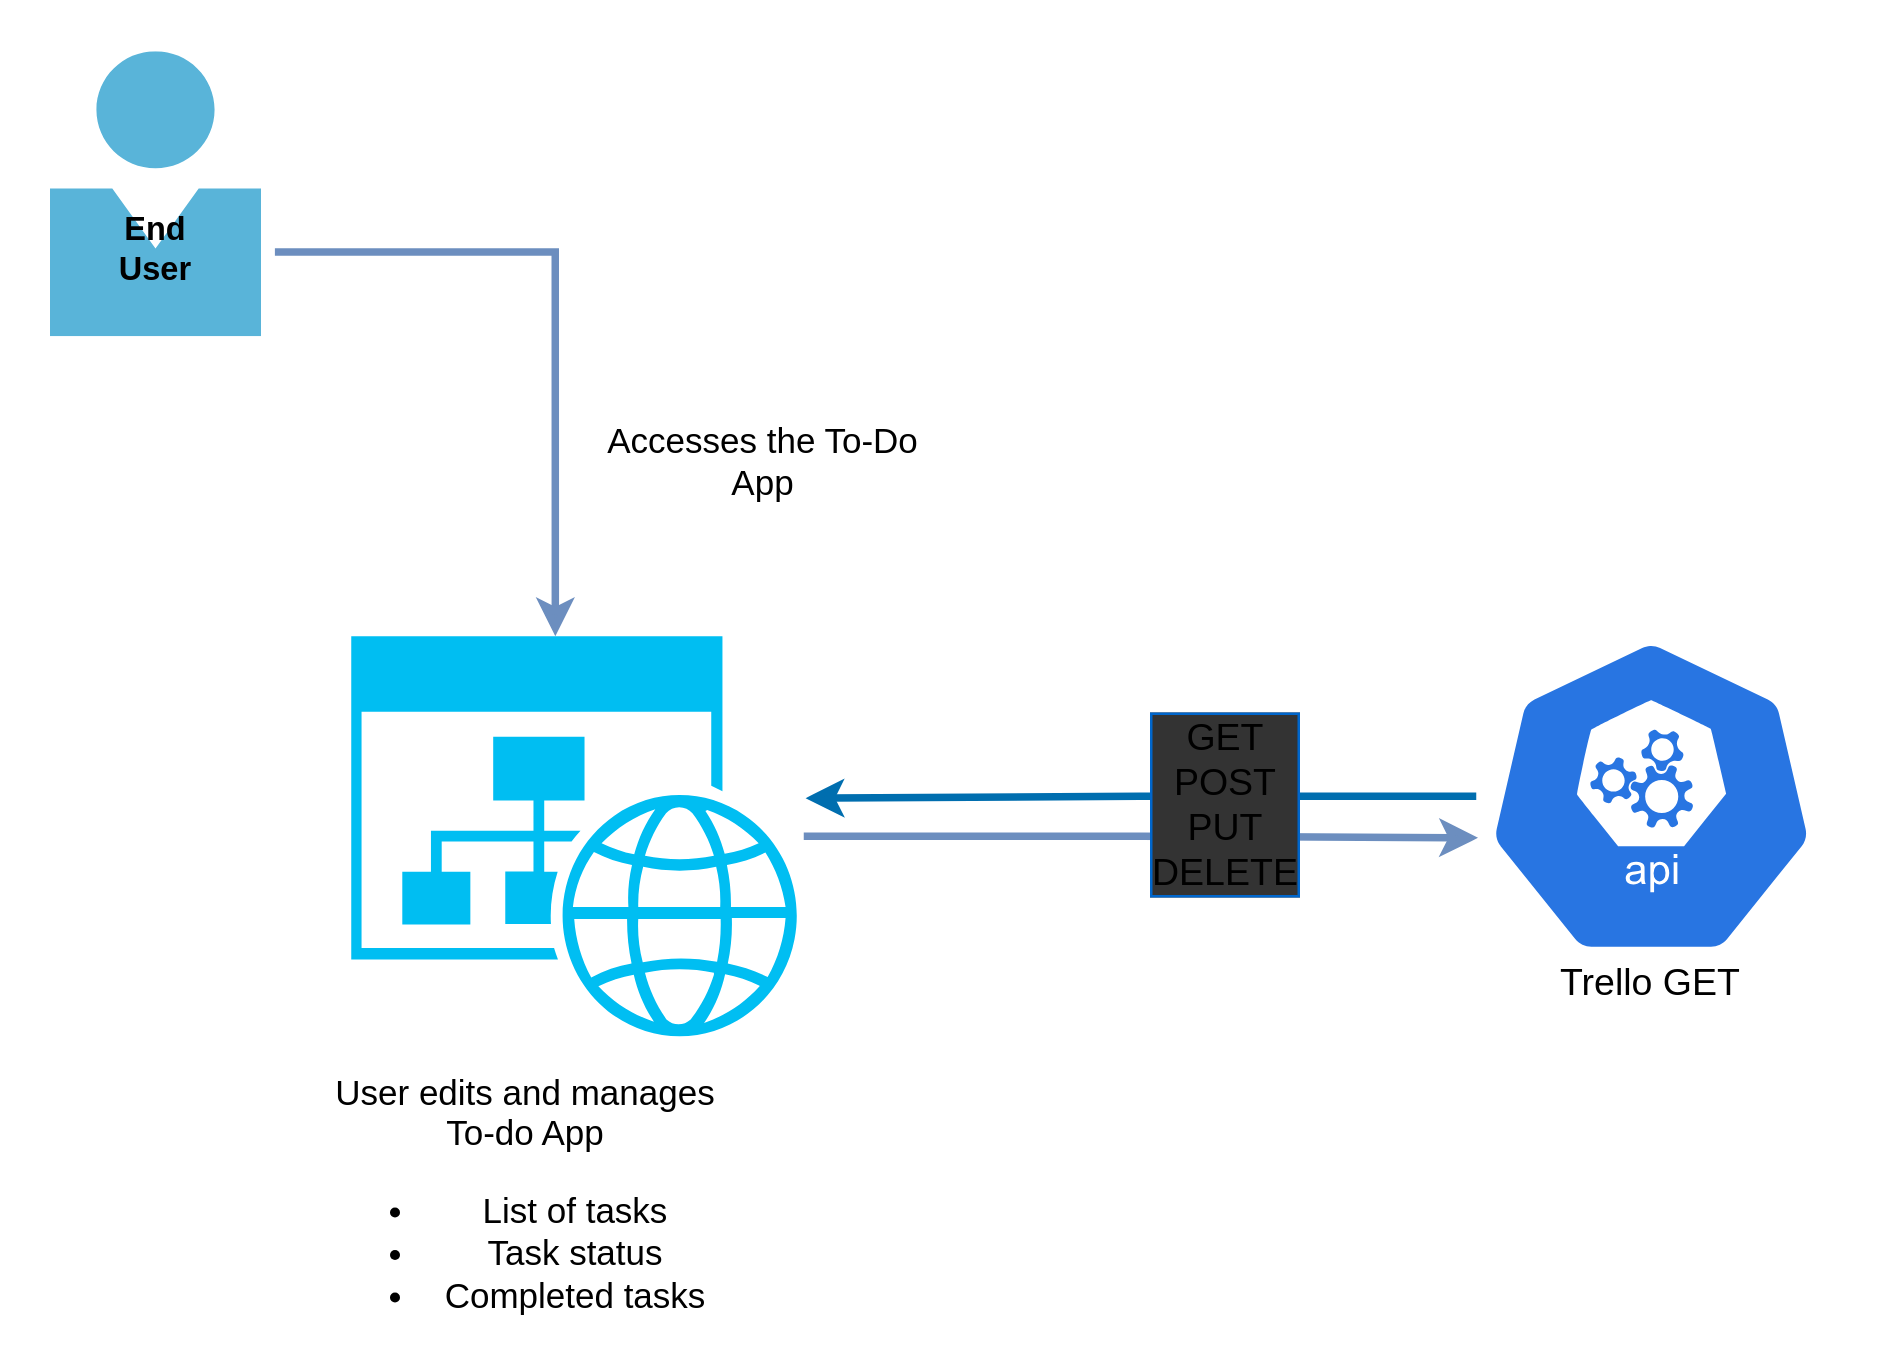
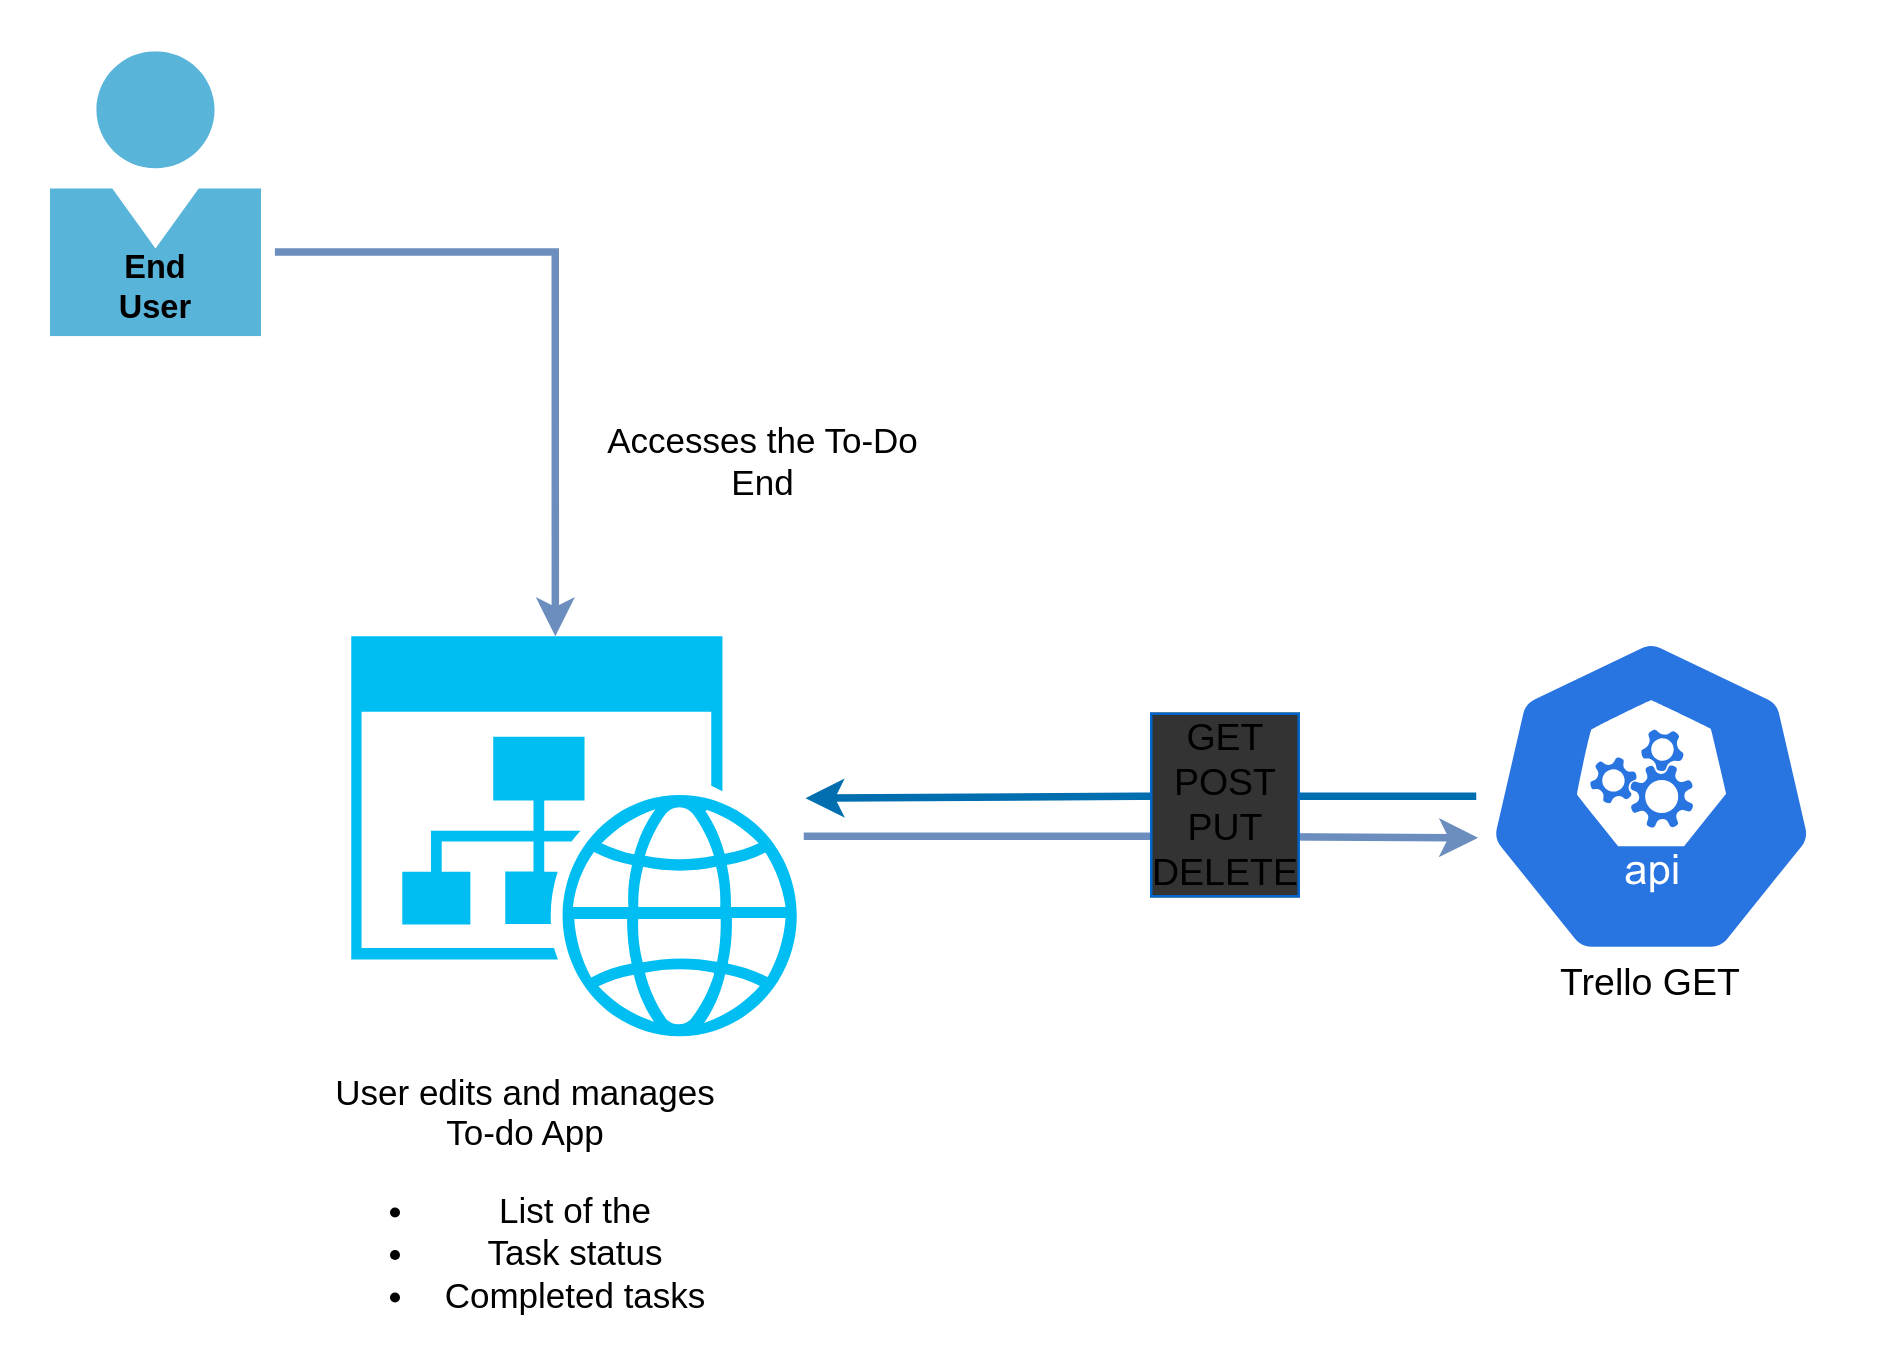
(157, 249) -> (157, 286)
(764, 461) -> (764, 461)
(526, 1211) -> (526, 1211)
